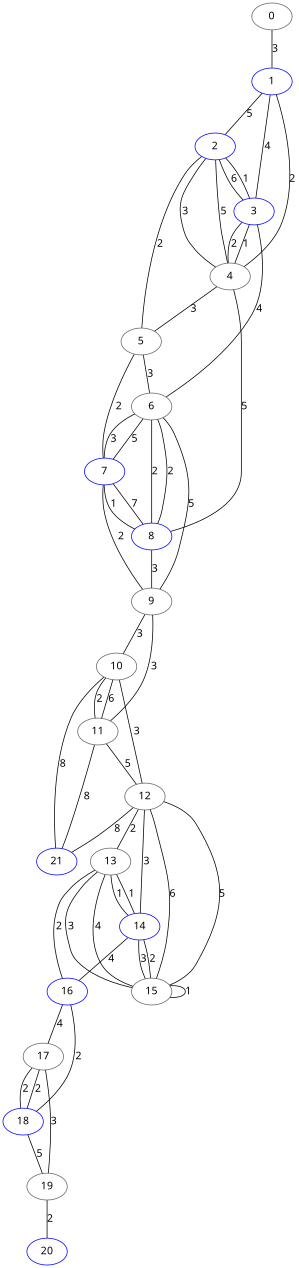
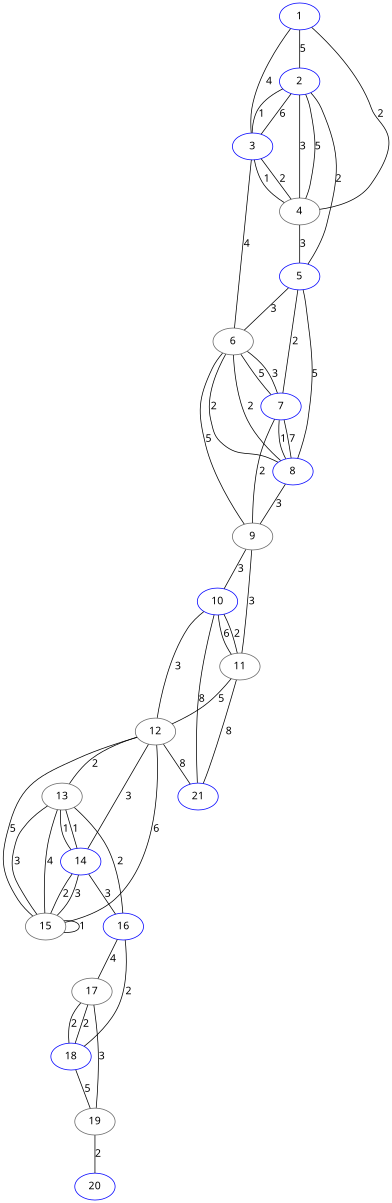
(272, 16) -> none
(141, 341) -> (300, 276)
(241, 430) -> (312, 375)
(117, 667) -> (217, 602)
(112, 959) -> (108, 894)
